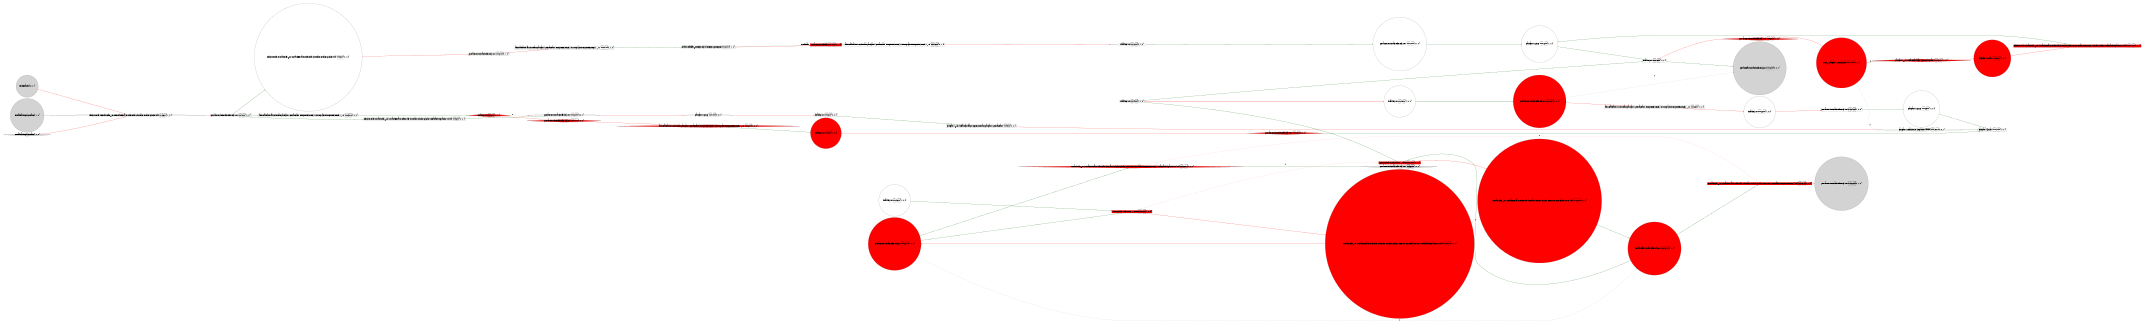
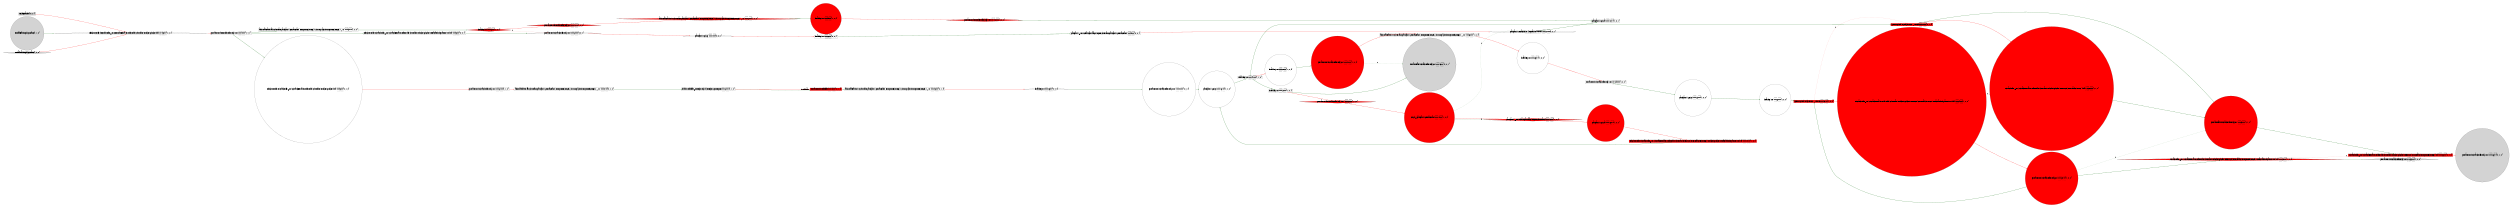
(1601, 53) -> (1240, 81)
(27, 86) -> (27, 14)
(1963, 121) -> (1735, 99)
